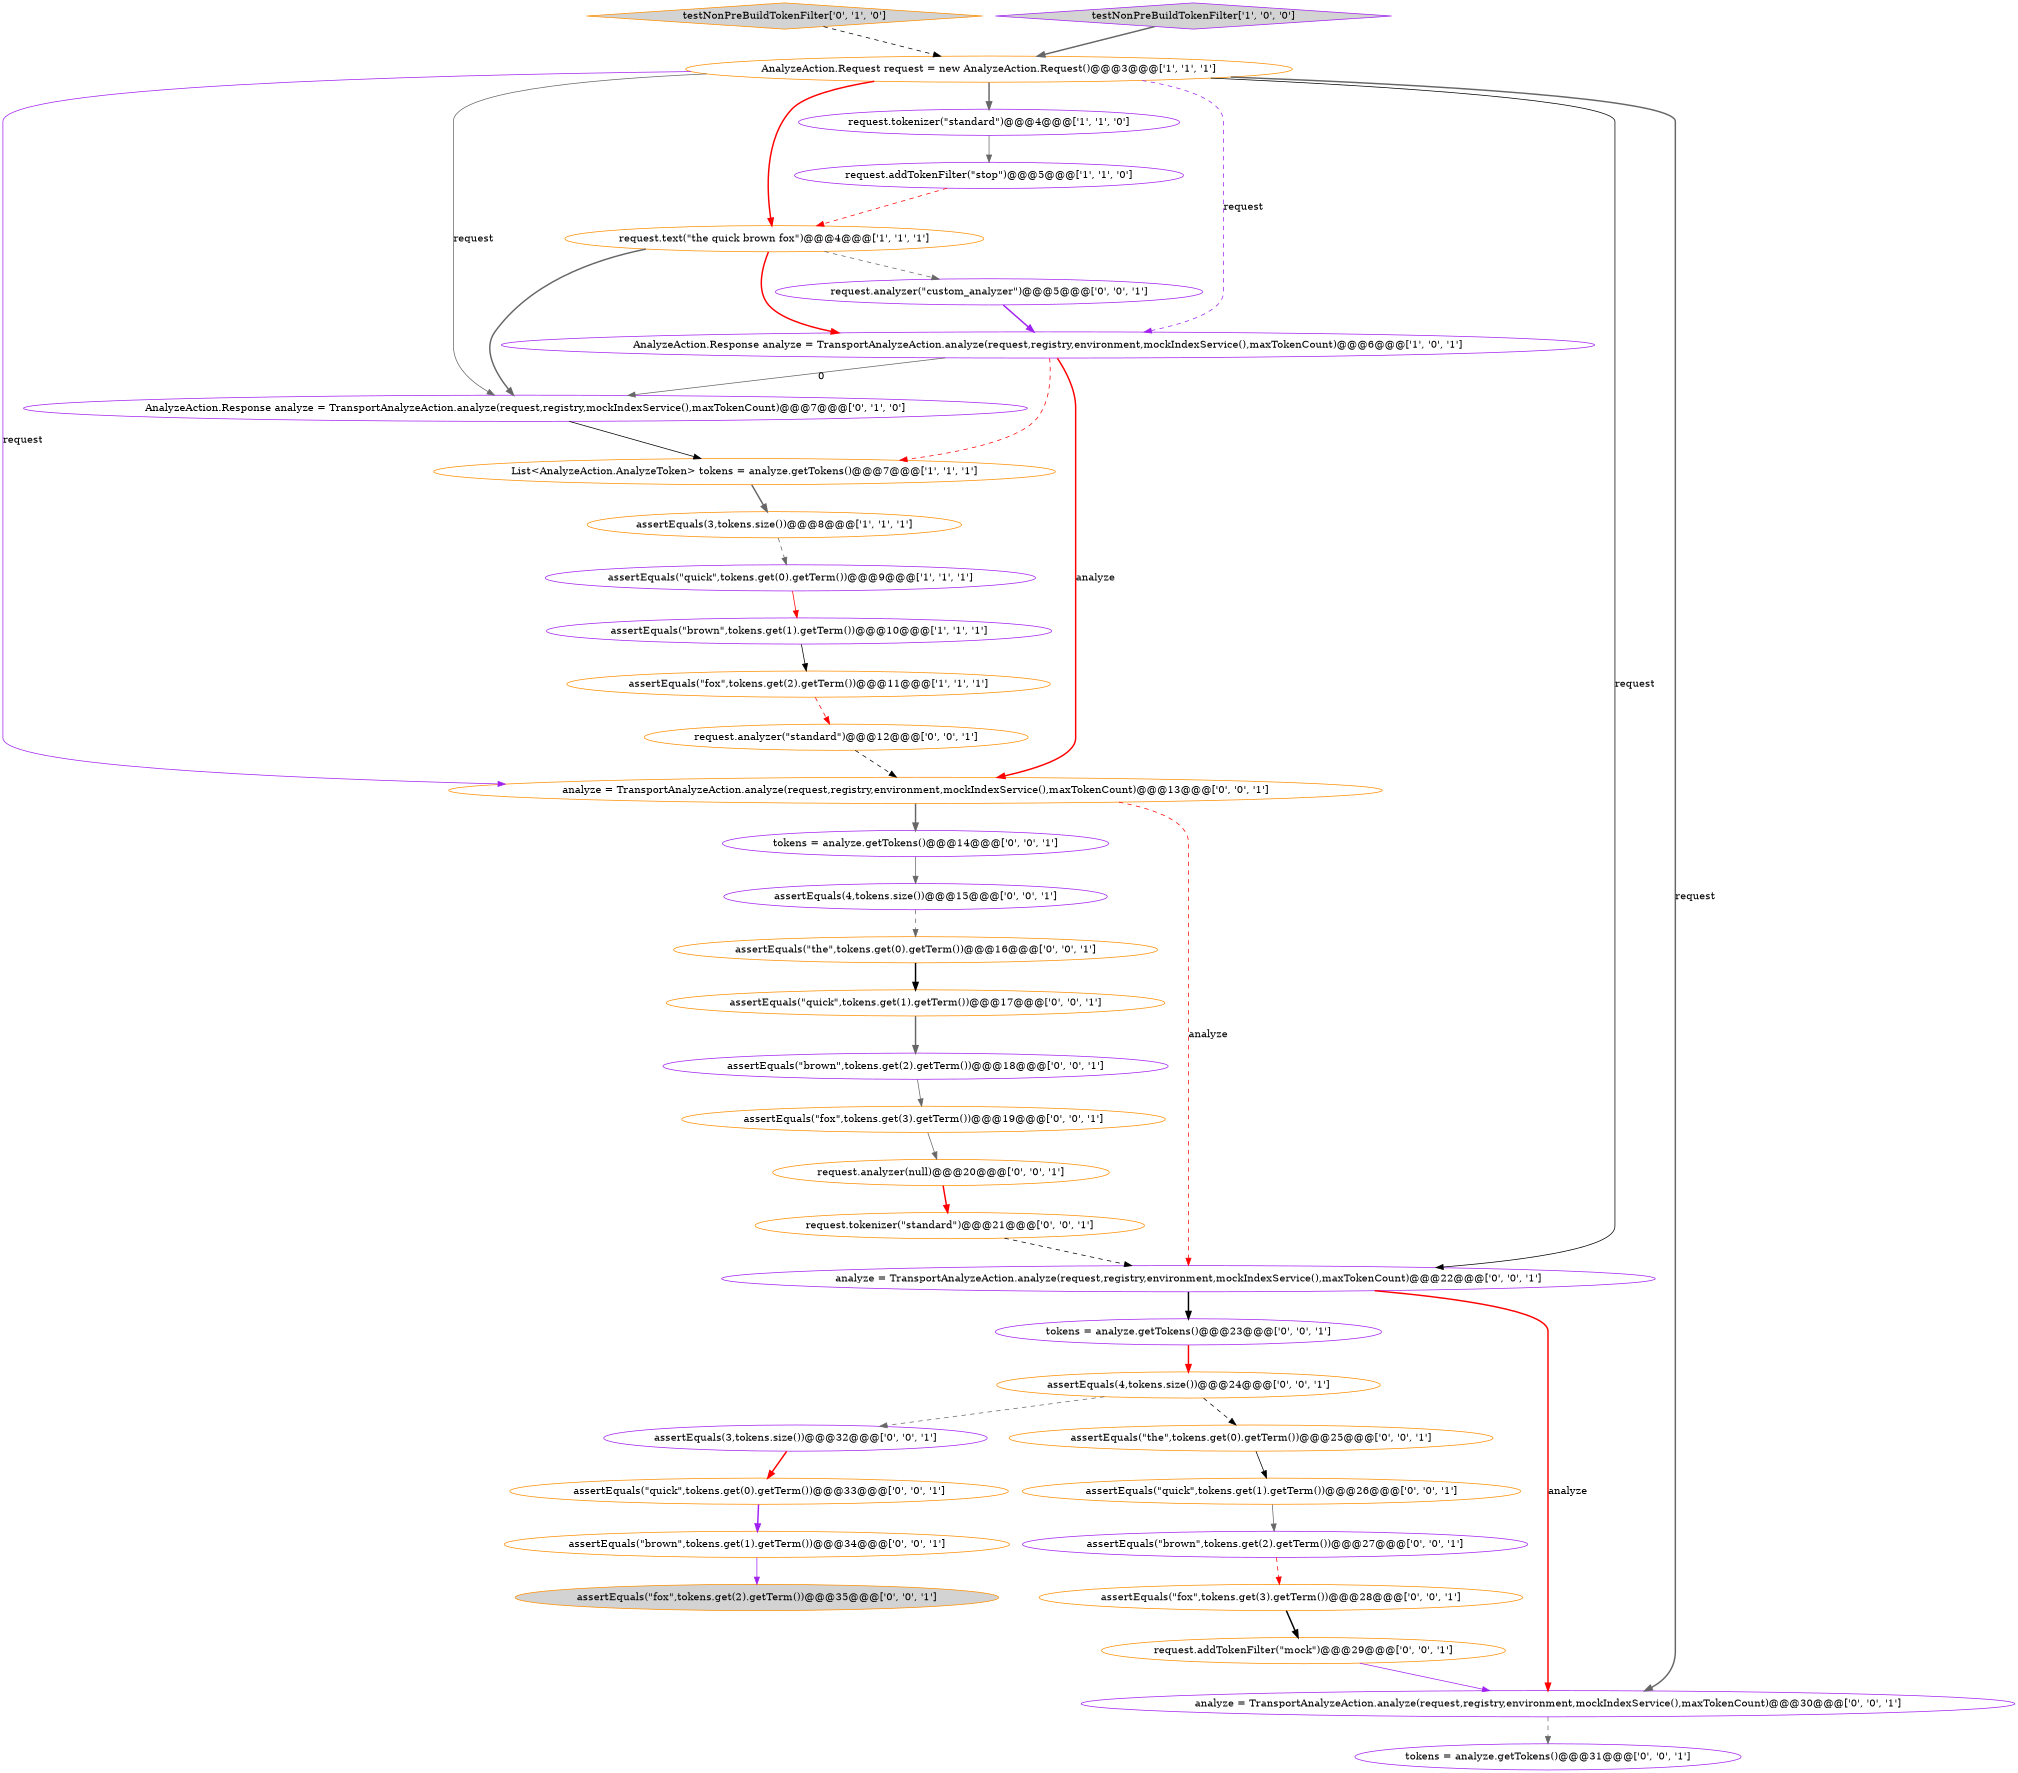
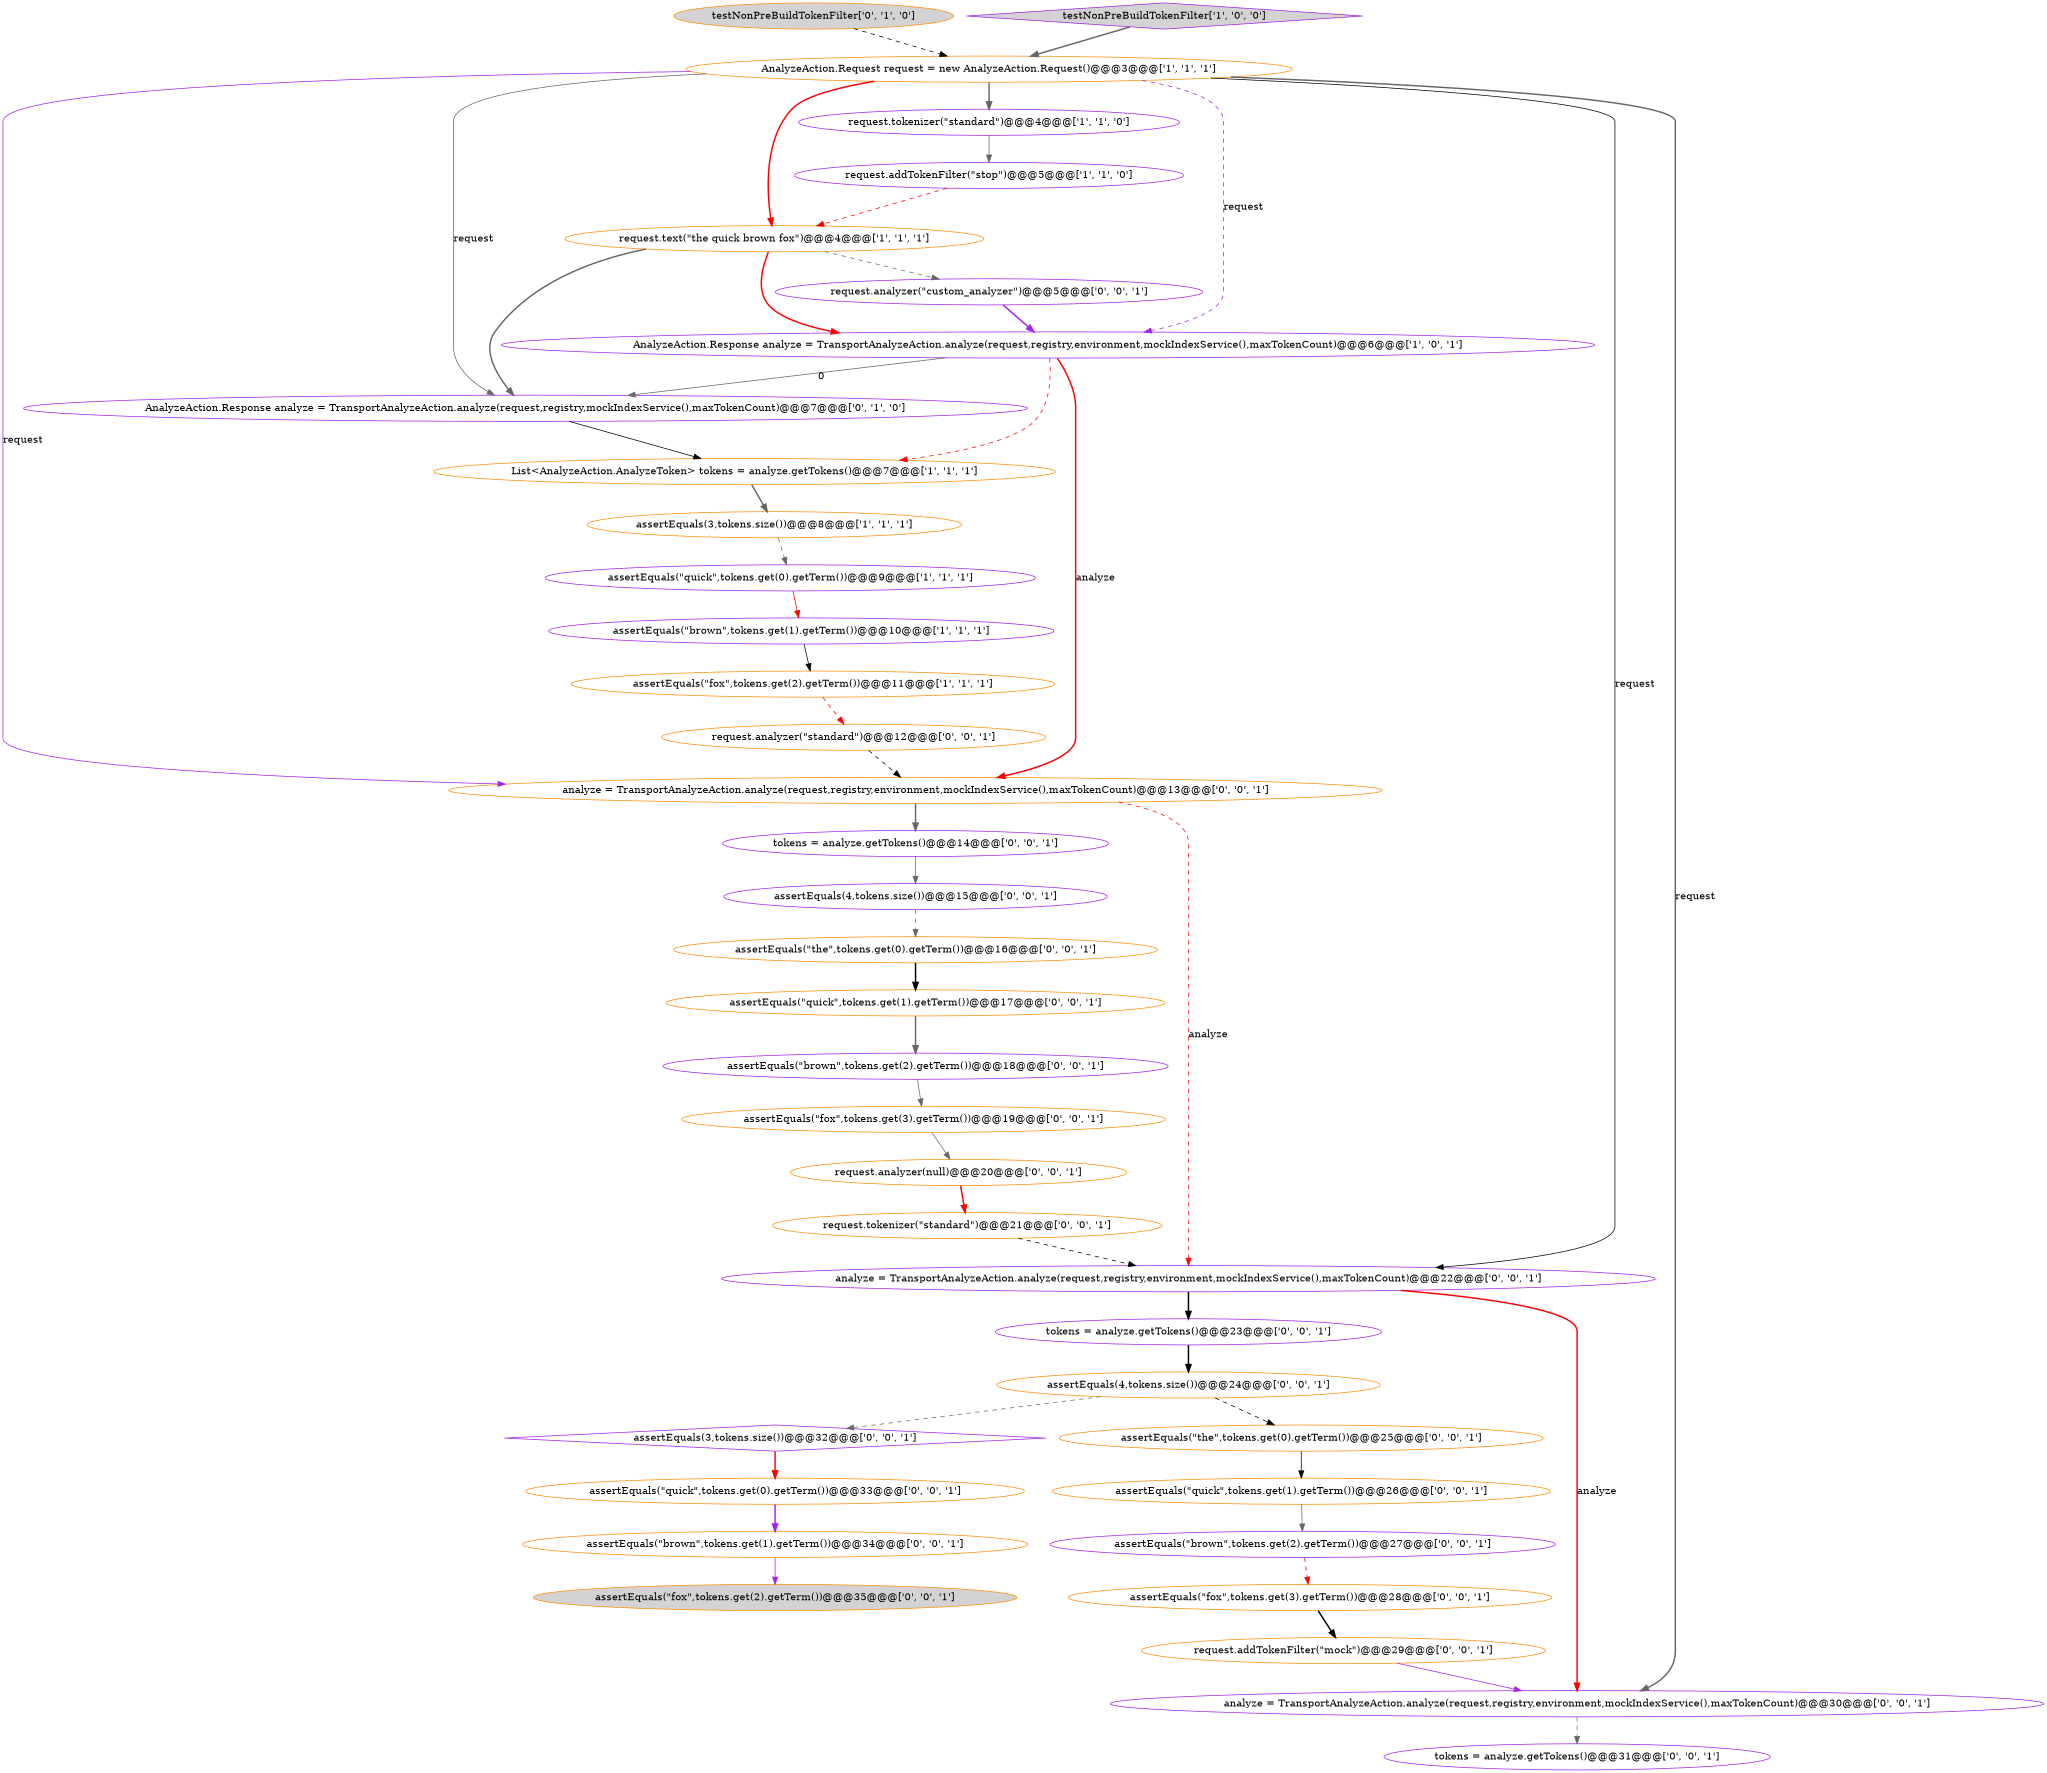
(785, 16) -> (814, 16)
(1188, 1355) -> (1188, 1355)
(795, 1438) -> (775, 1438)
